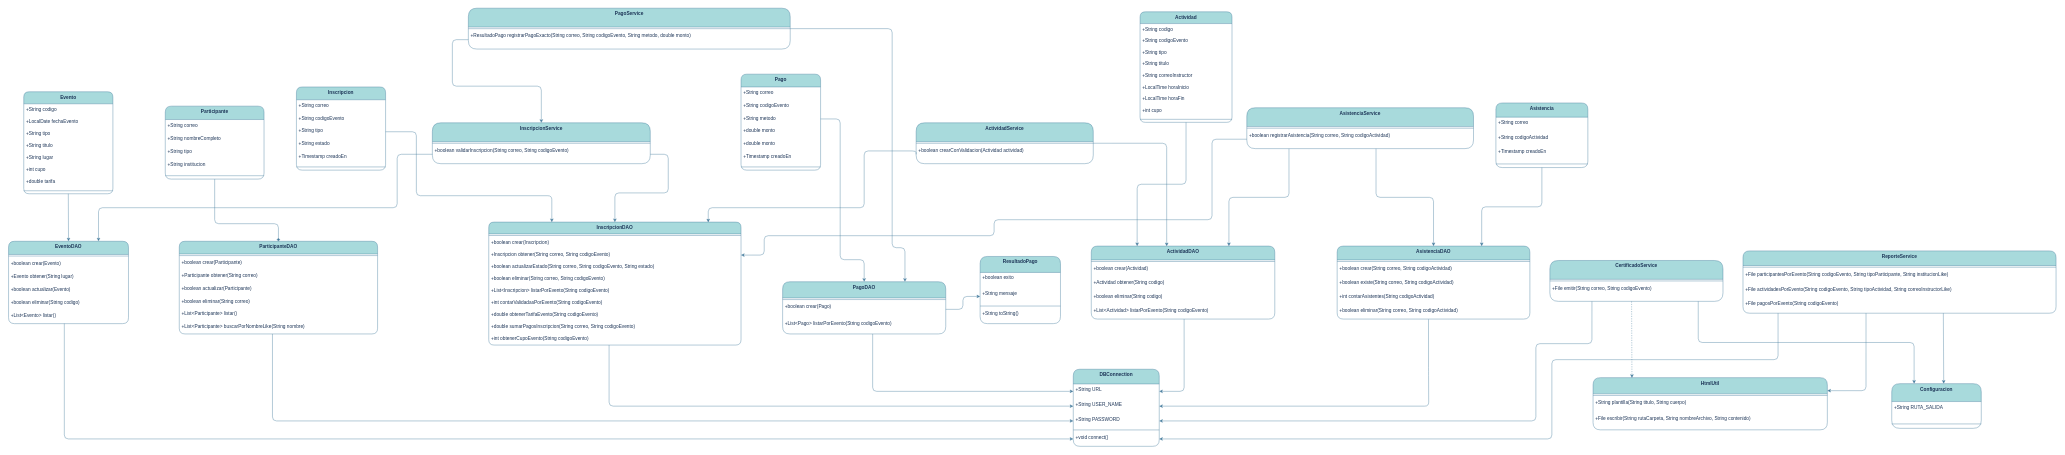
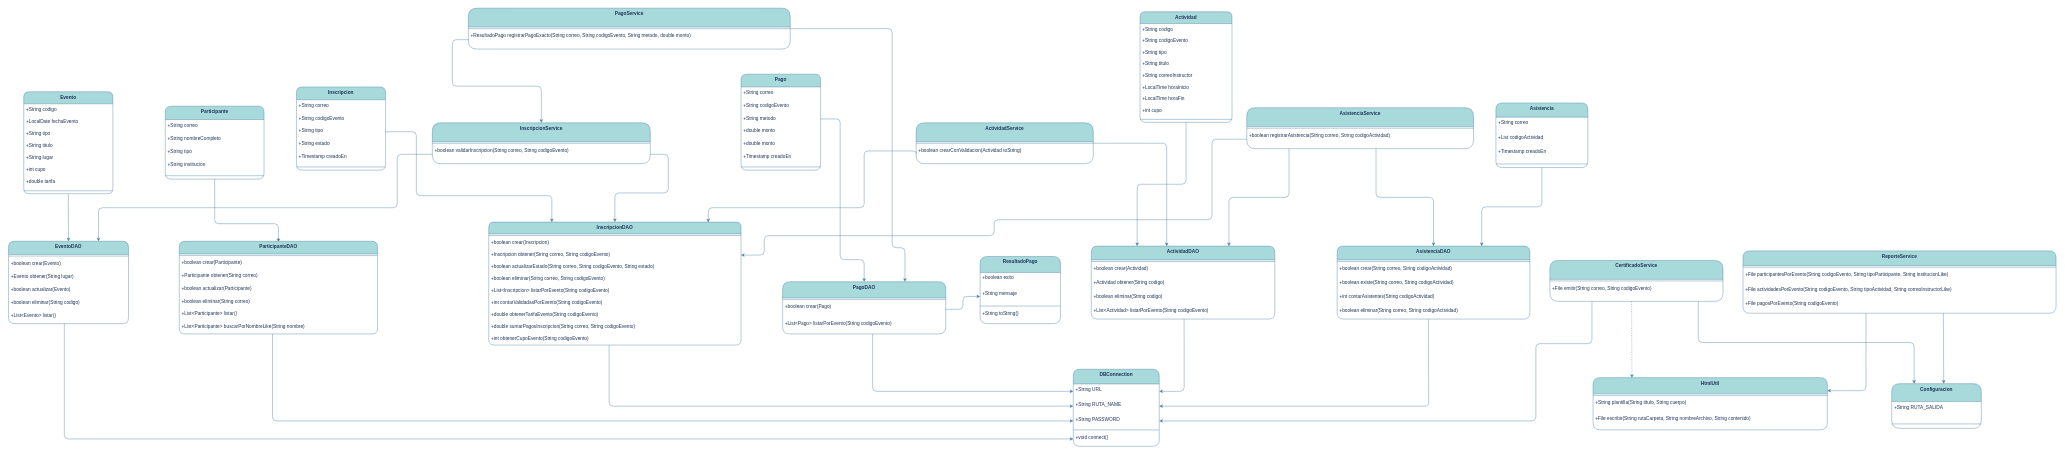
(1526, 137) -> (1524, 137)
(977, 150) -> (976, 150)
(1097, 404) -> (1097, 404)
(1163, 439) -> none
